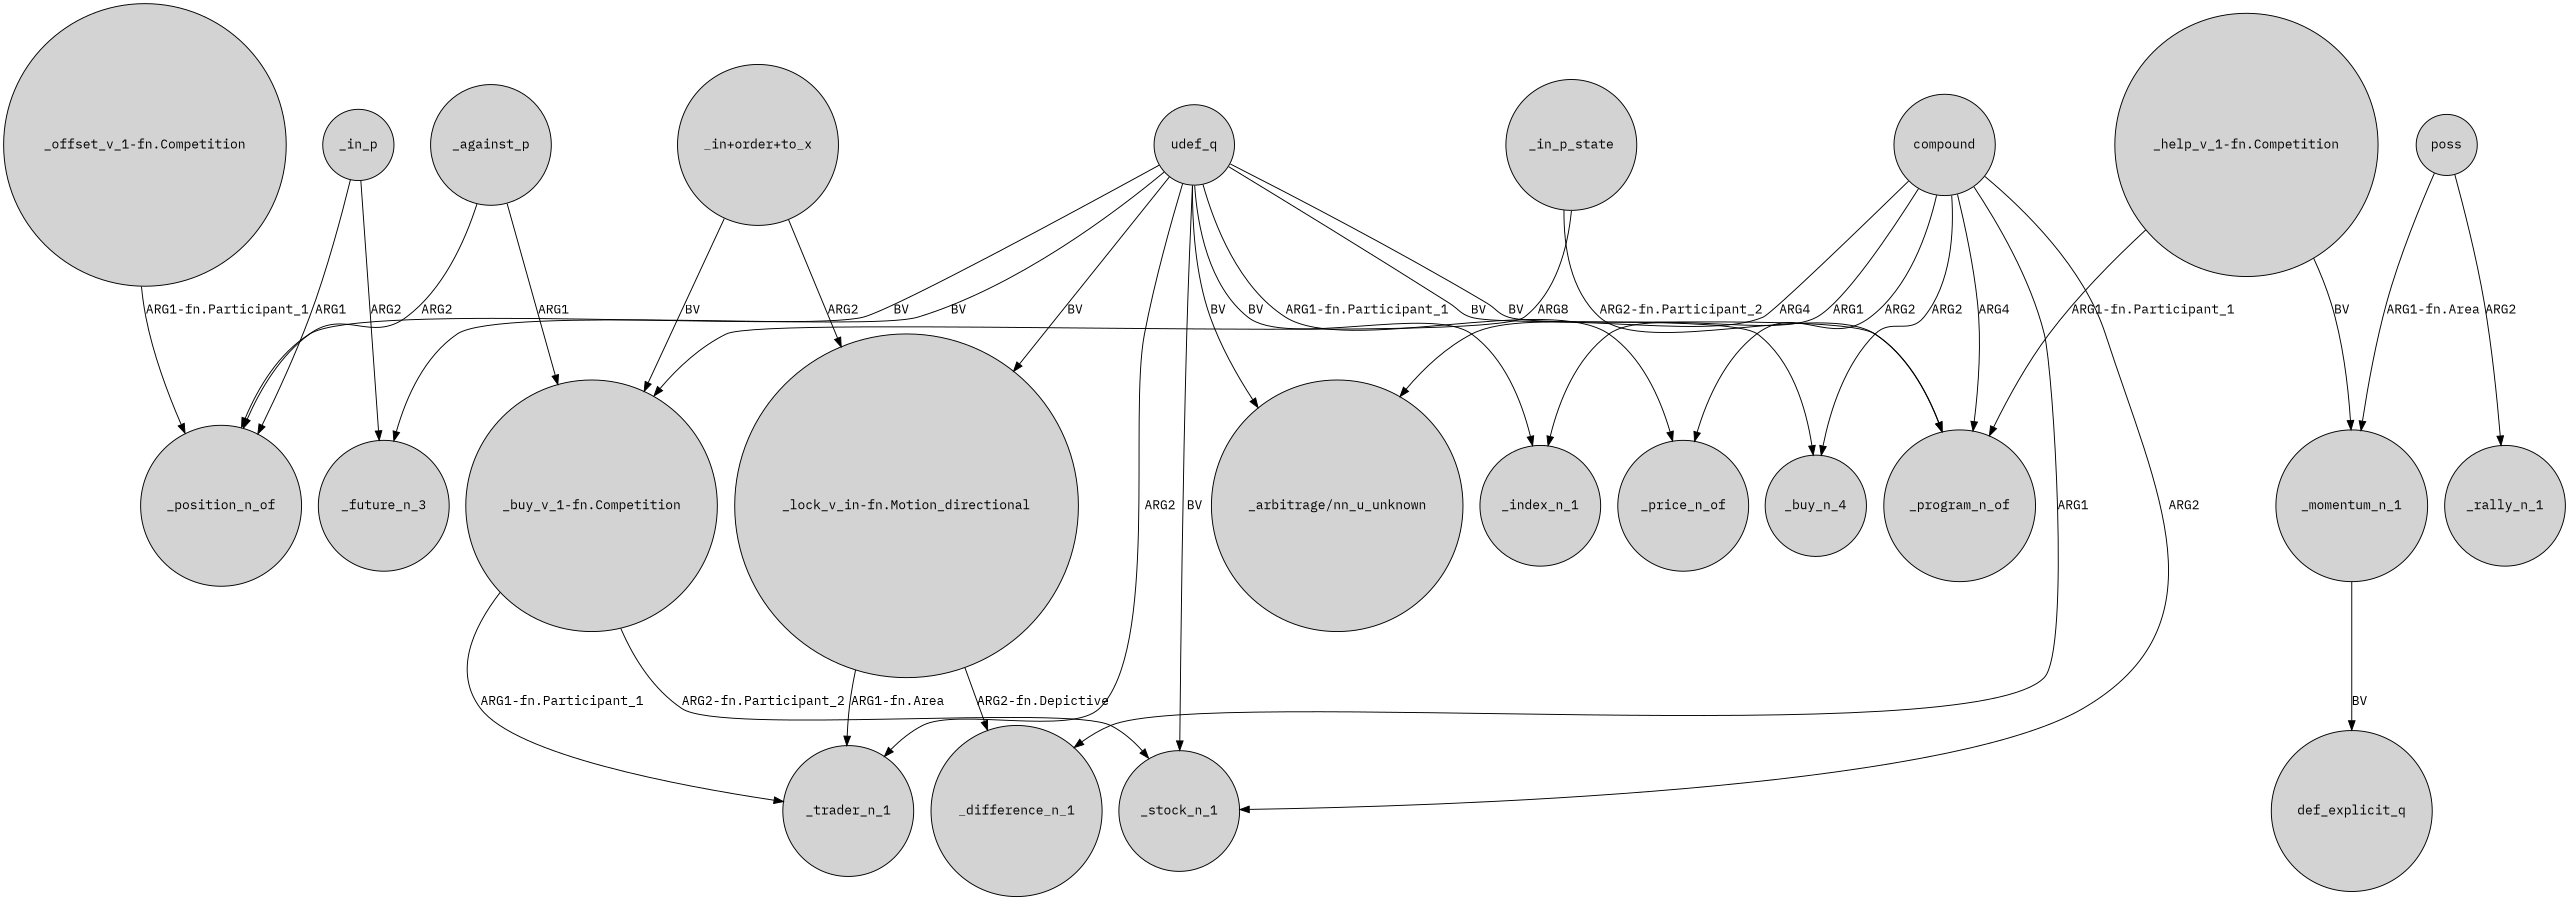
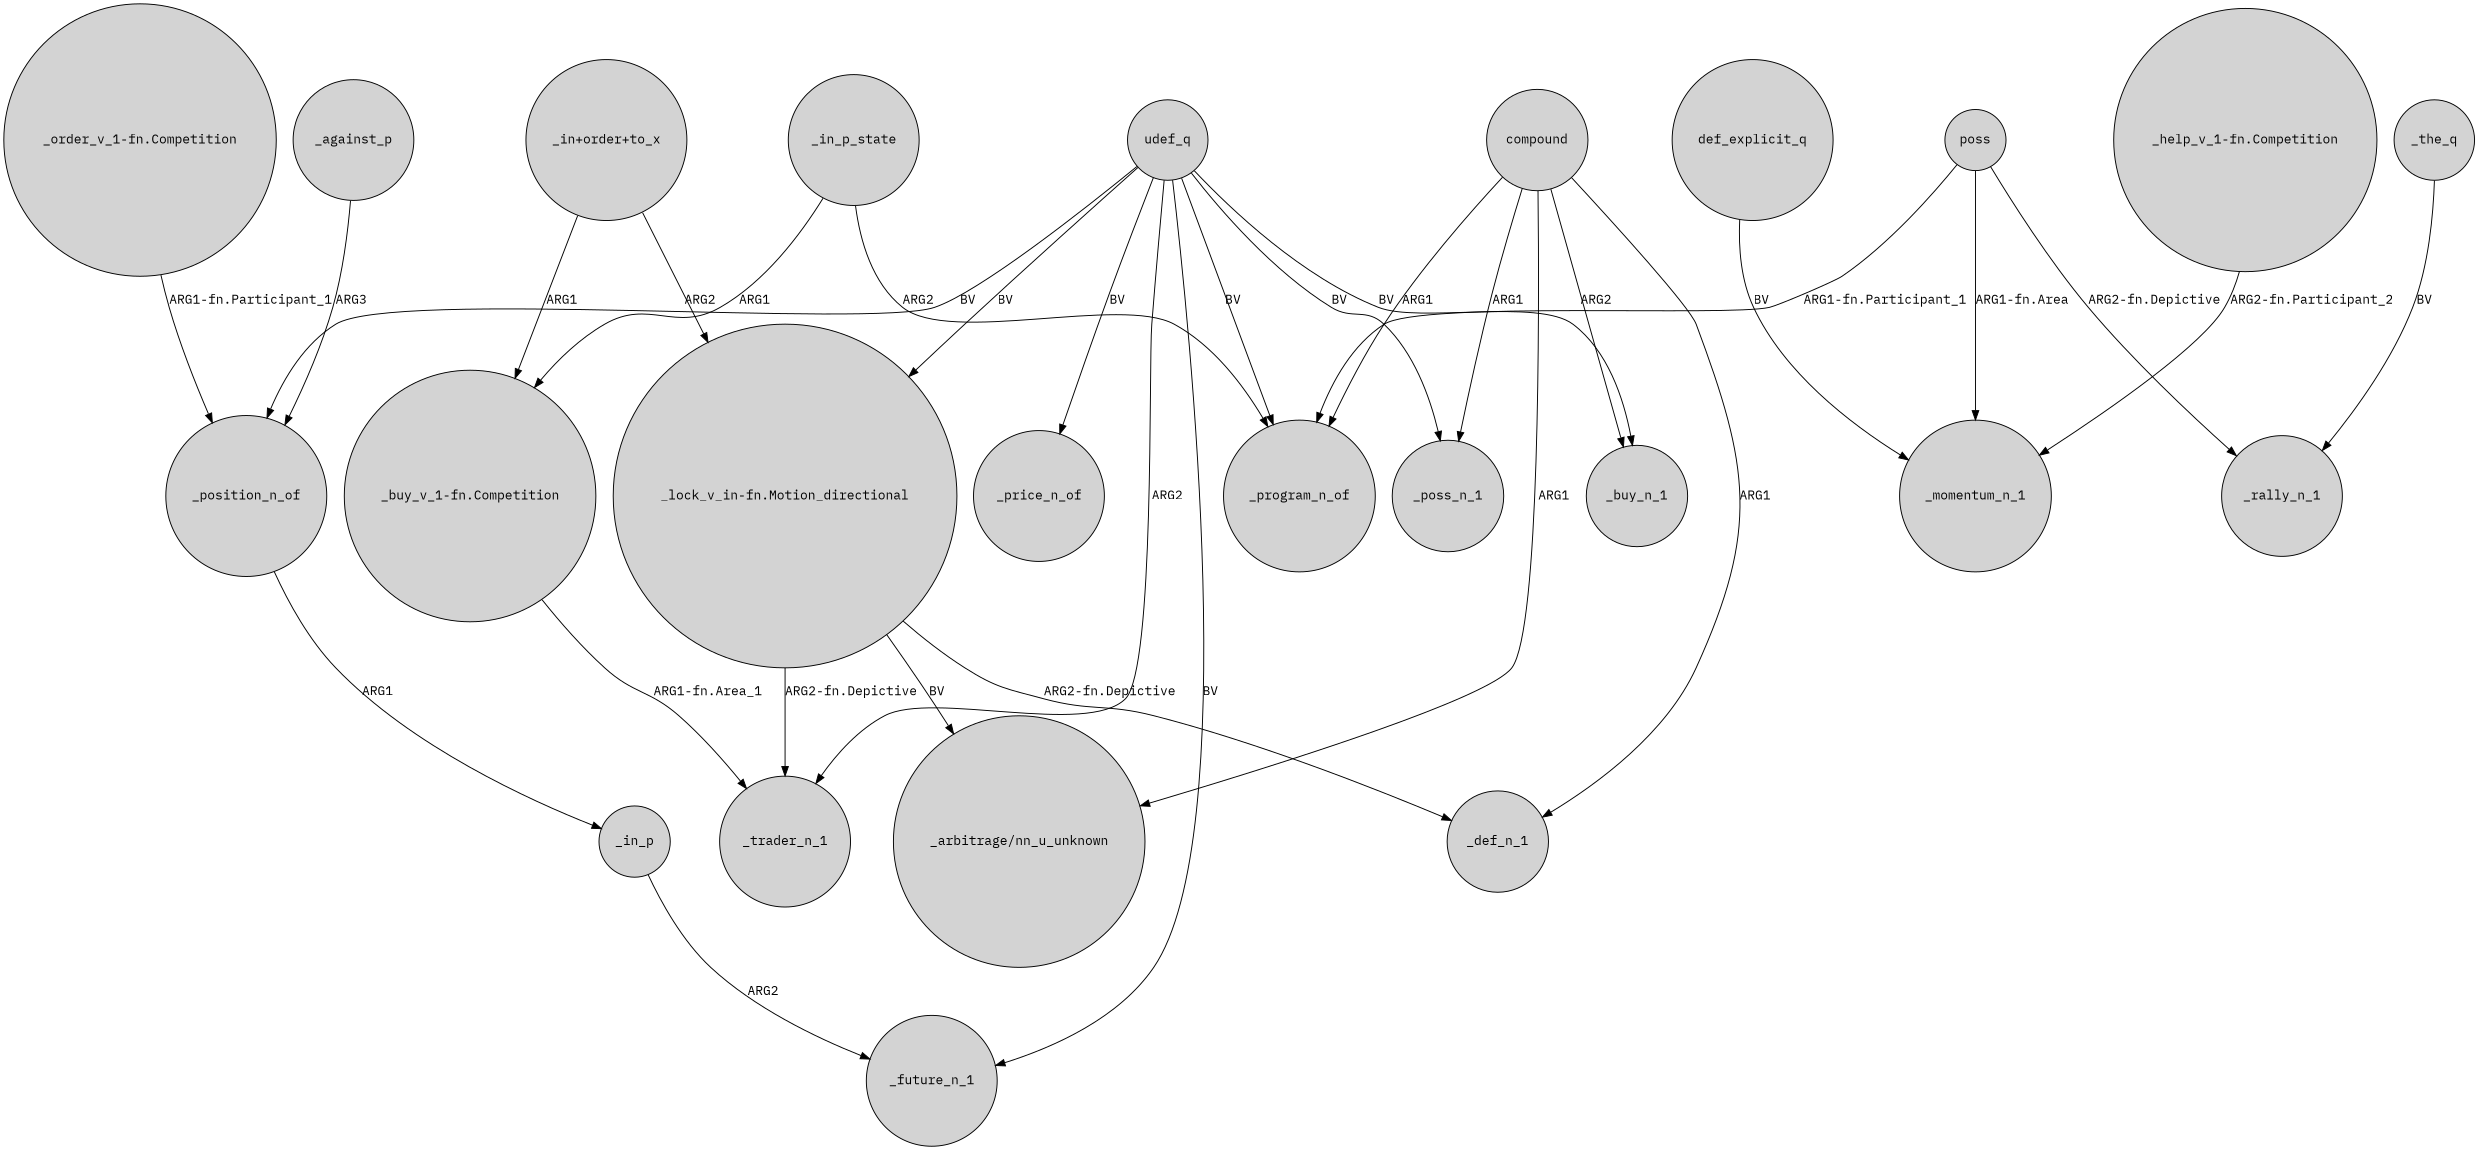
none -> (2434, 140)
(145, 145) -> (140, 140)
(531, 289) -> none
(1204, 298) -> (918, 680)
(314, 305) -> (408, 728)
(437, 310) -> (352, 300)
(693, 310) -> (562, 300)
(1367, 310) -> (1117, 300)
(1553, 310) -> (755, 300)
(1681, 310) -> (919, 300)
(1795, 310) -> (1554, 496)
(1994, 310) -> (1418, 300)
(2342, 310) -> (2312, 300)
(2501, 310) -> (2155, 300)
(2059, 321) -> (1640, 311)
(1862, 322) -> none
(384, 506) -> (932, 1081)
(1540, 506) -> (1448, 496)
(1816, 506) -> (1637, 496)
(2352, 651) -> (1786, 358)
(562, 701) -> (708, 692)
(898, 701) -> (851, 692)
(1017, 811) -> (1498, 842)
(1179, 811) -> none
